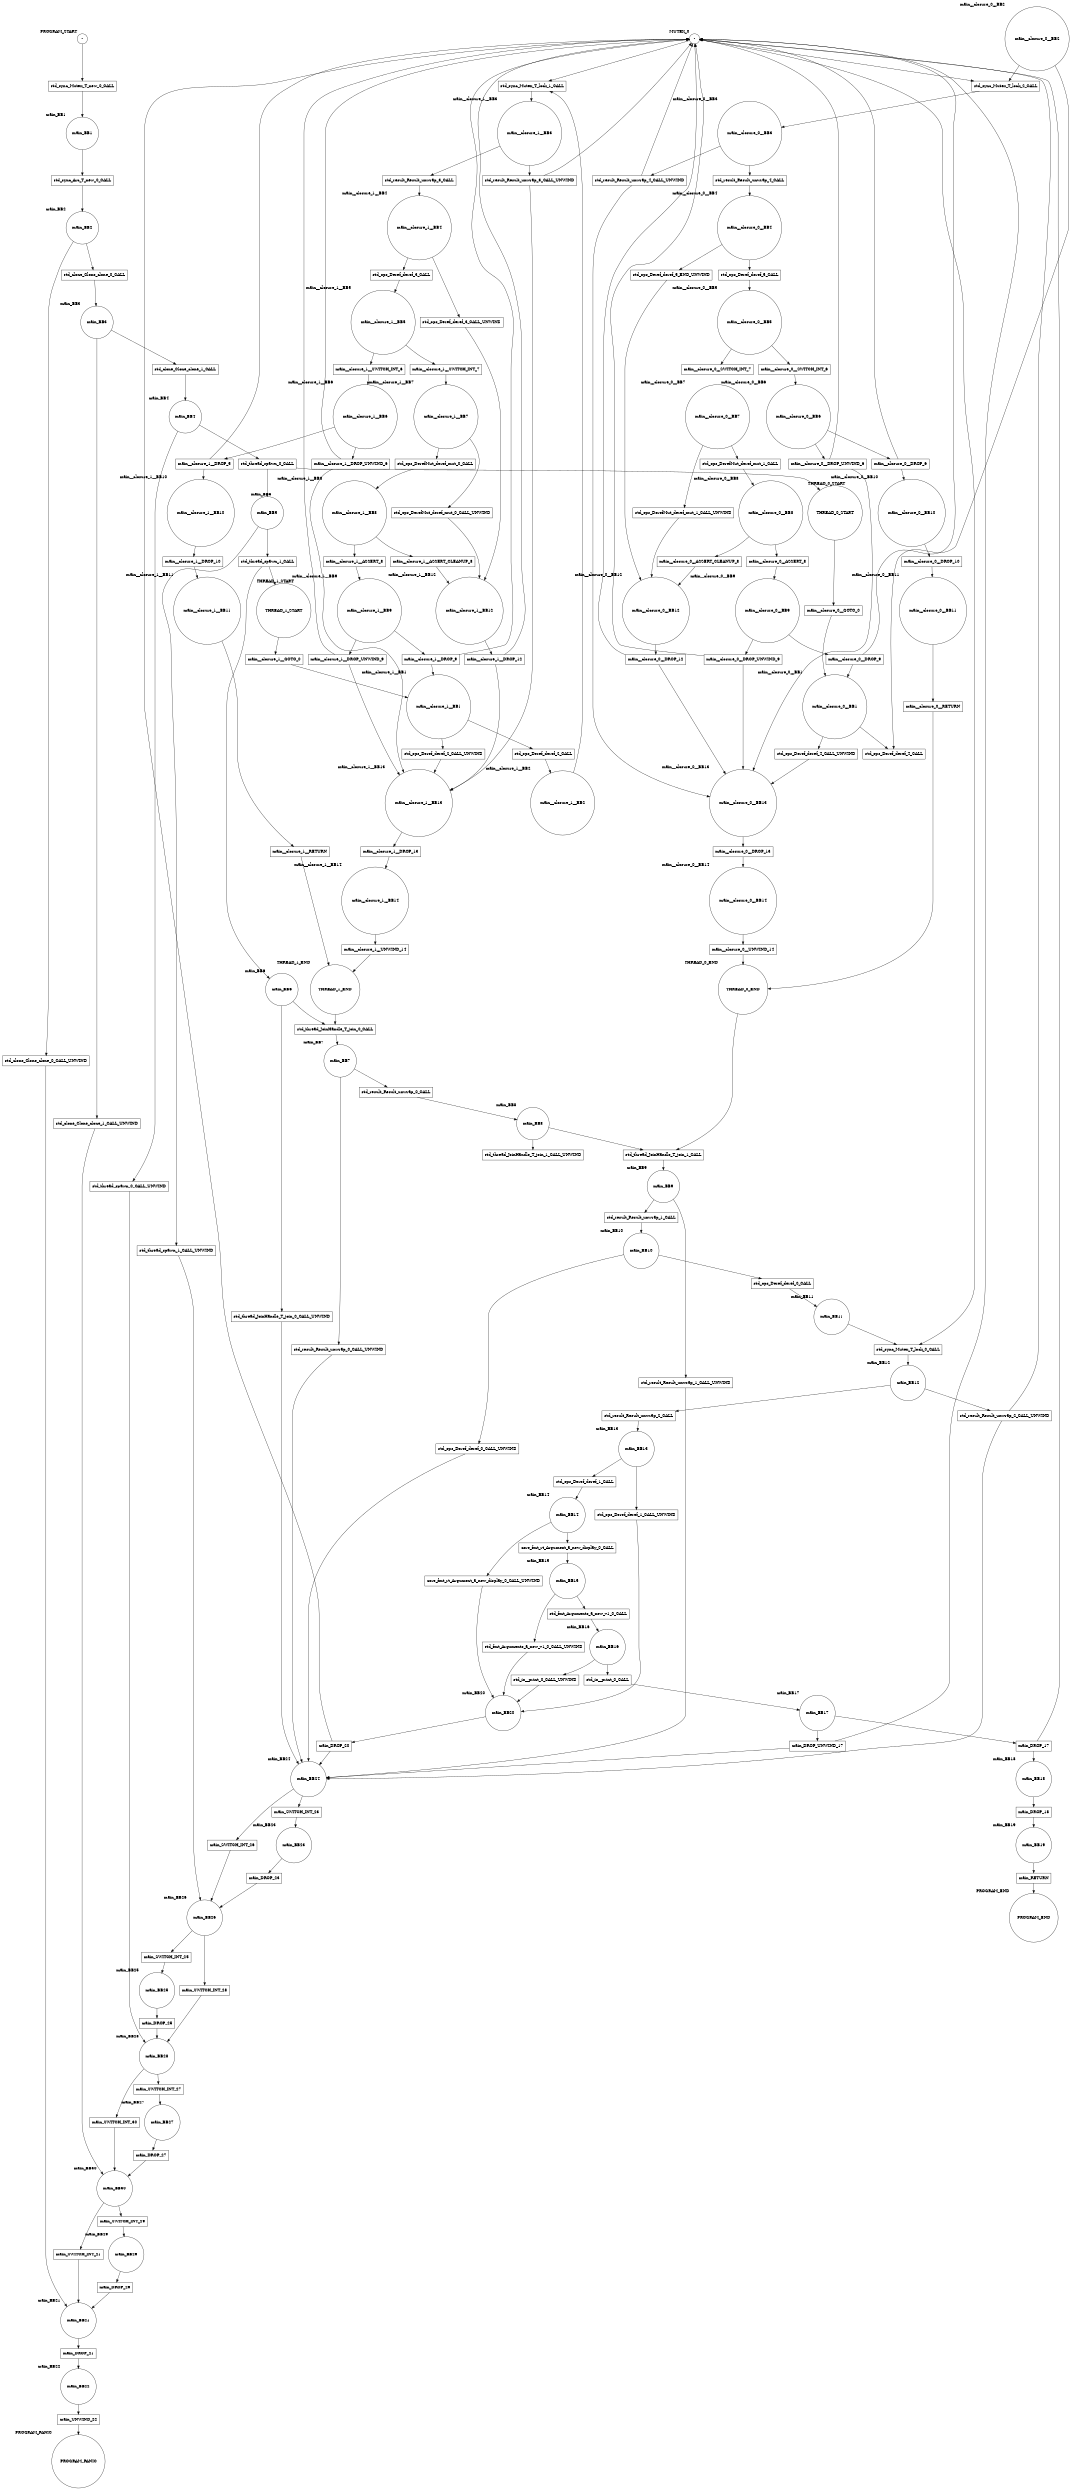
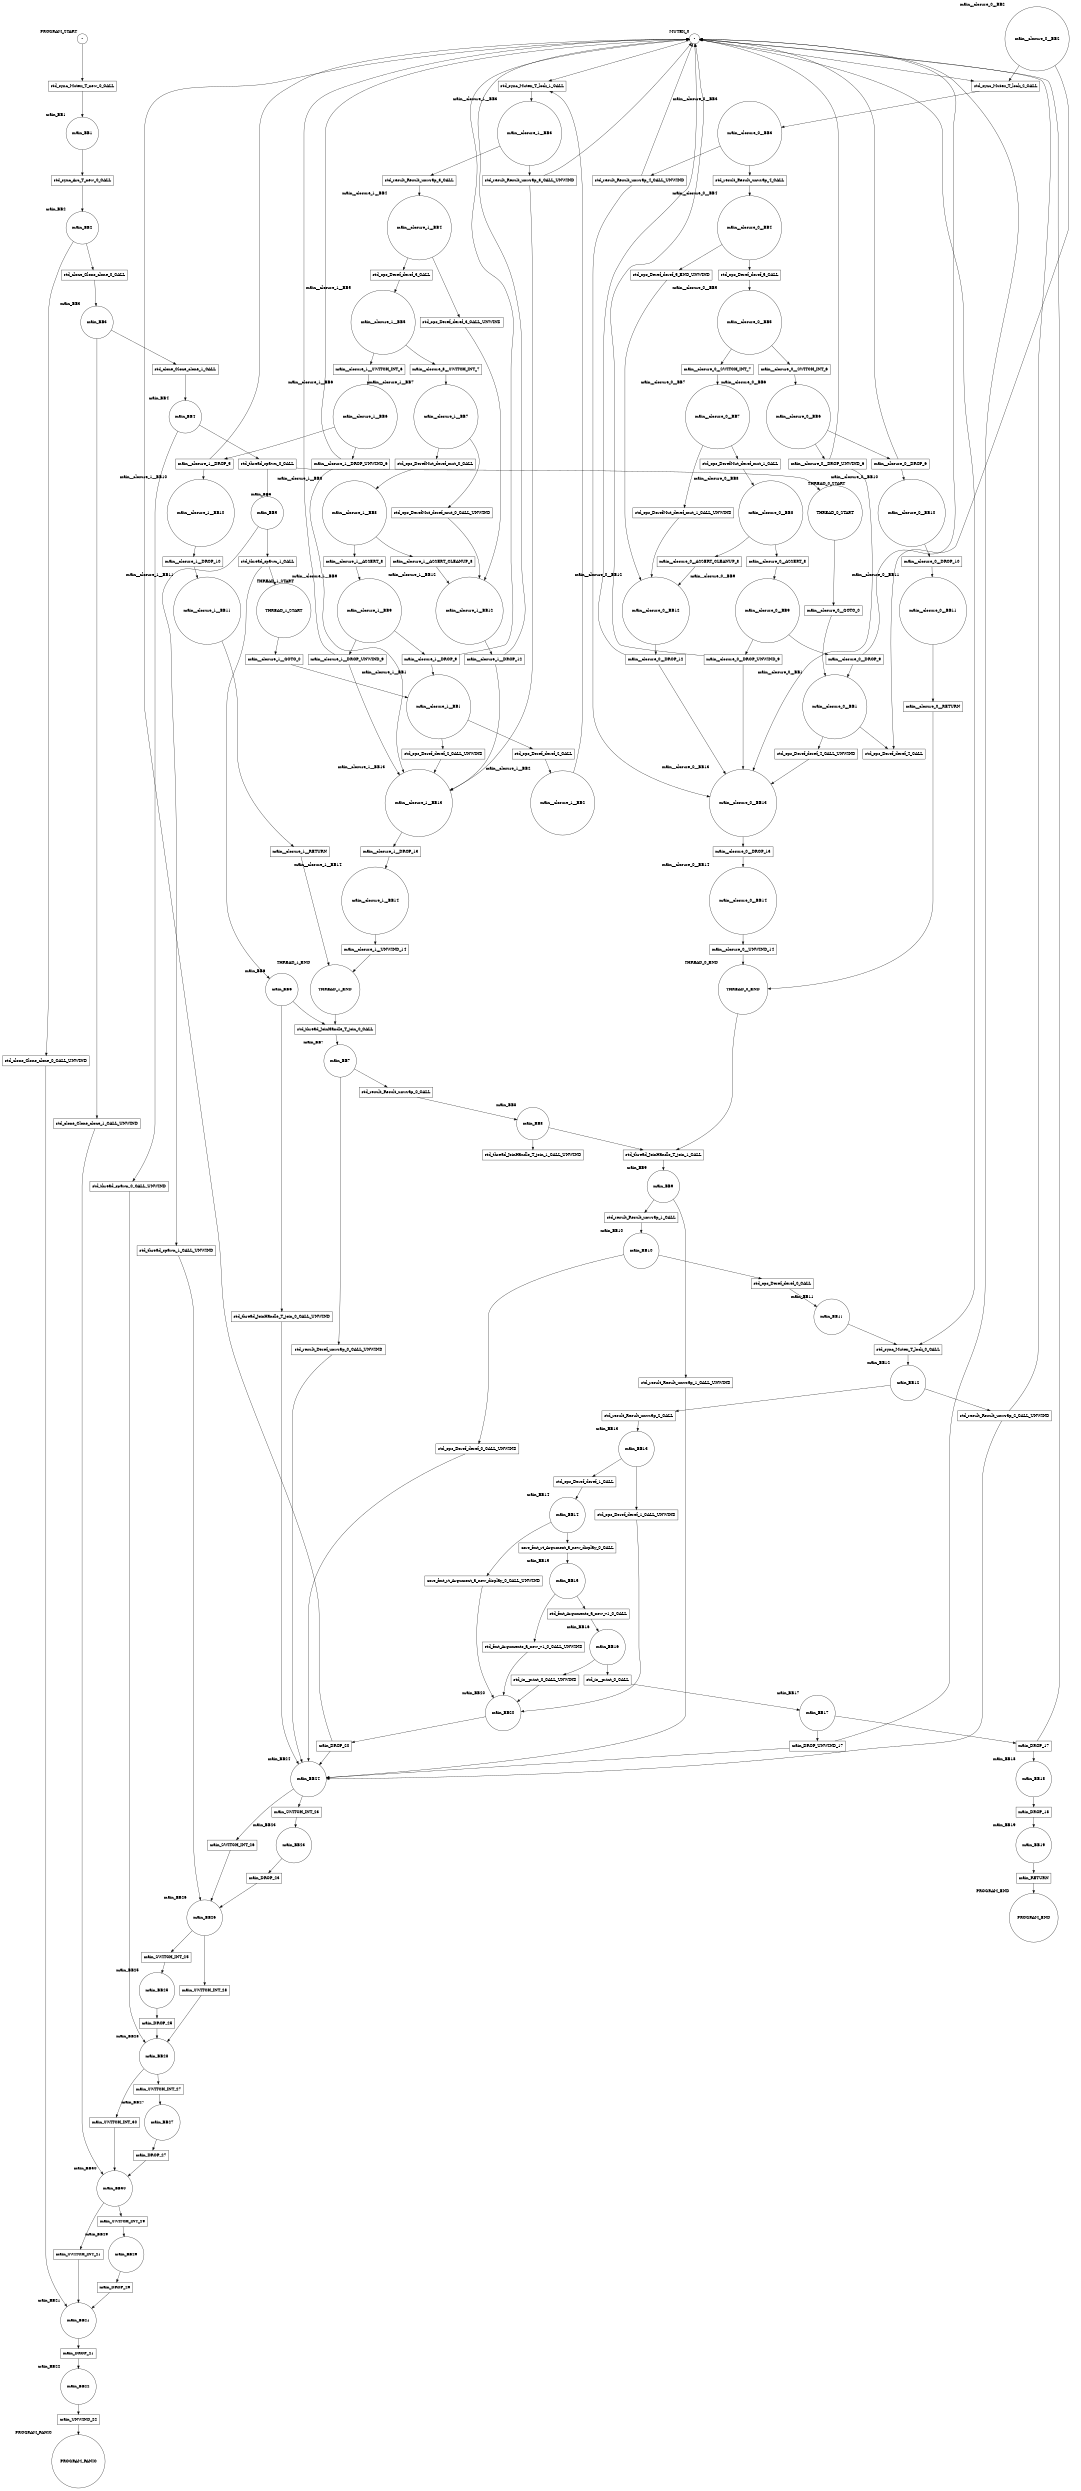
(446, 370) -> (446, 370)
none -> (718, 378)
(338, 1350) -> (338, 1350)
